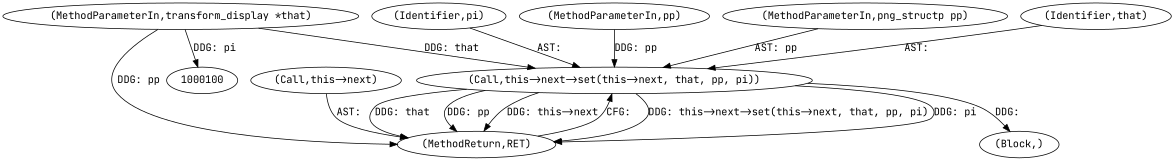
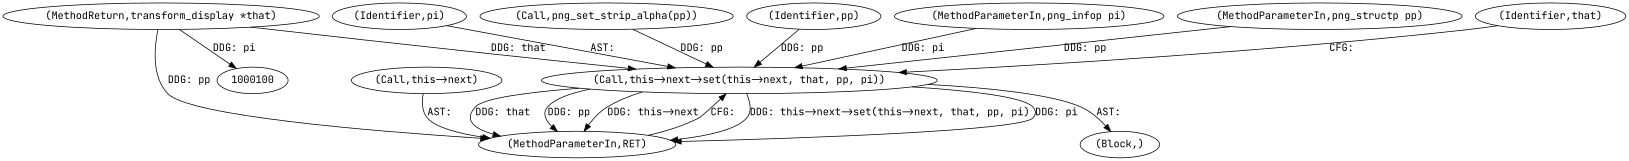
(181, 16) -> (161, 16)
none -> (607, 16)
(614, 16) -> (814, 16)
none -> (1029, 16)
(776, 48) -> (1085, 48)
(920, 48) -> (1345, 48)
(1010, 112) -> (1112, 112)
(477, 145) -> (577, 145)
